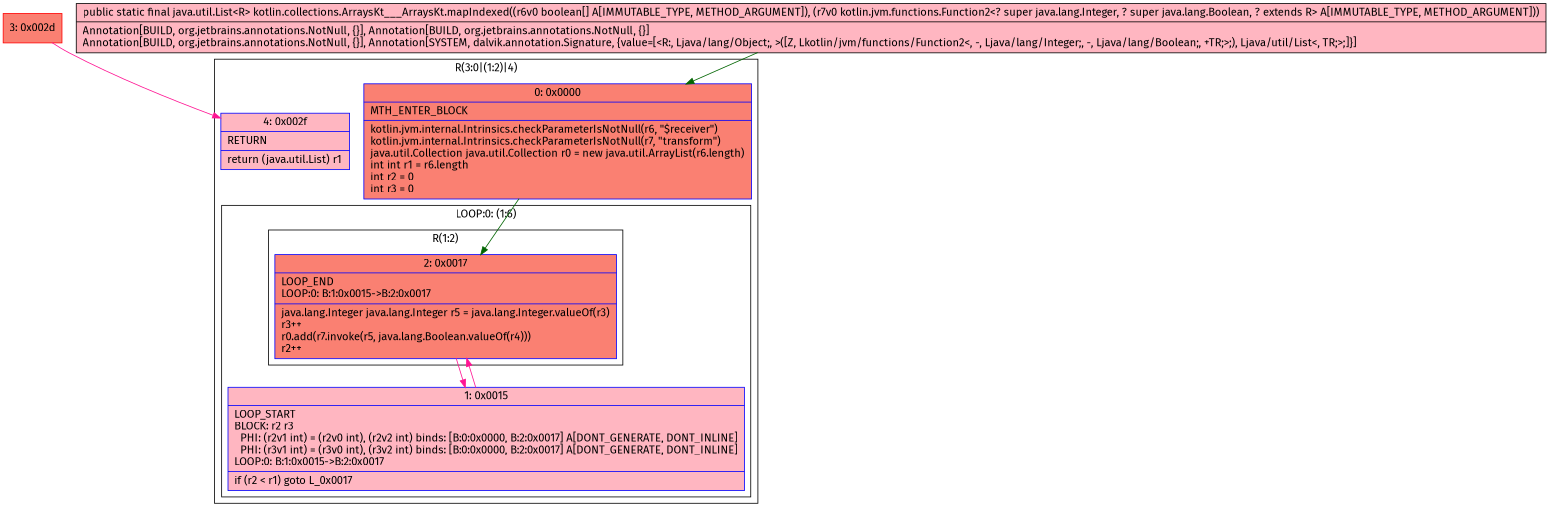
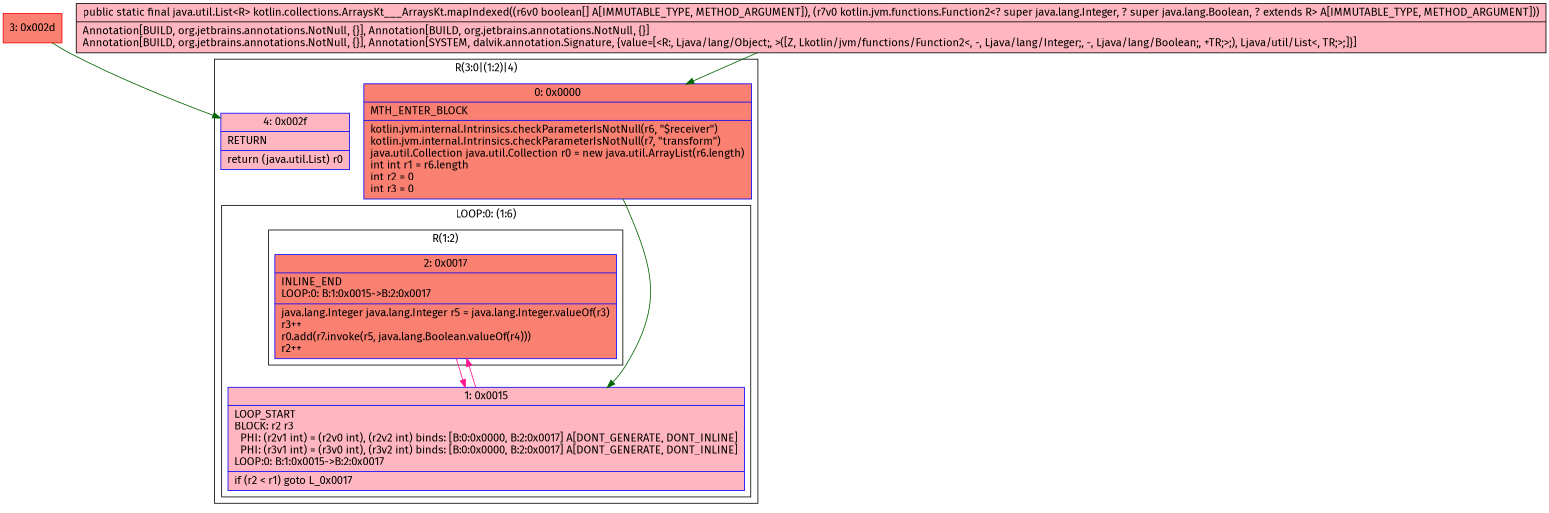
(131, 82) -> (131, 82)
(285, 160) -> (285, 160)
(502, 223) -> (650, 292)
(308, 282) -> (312, 282)
